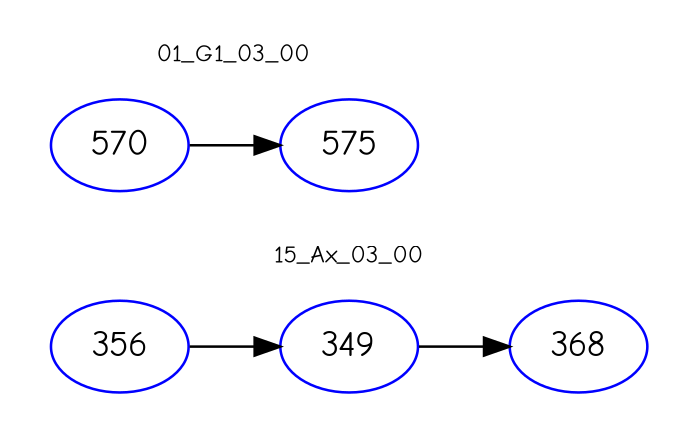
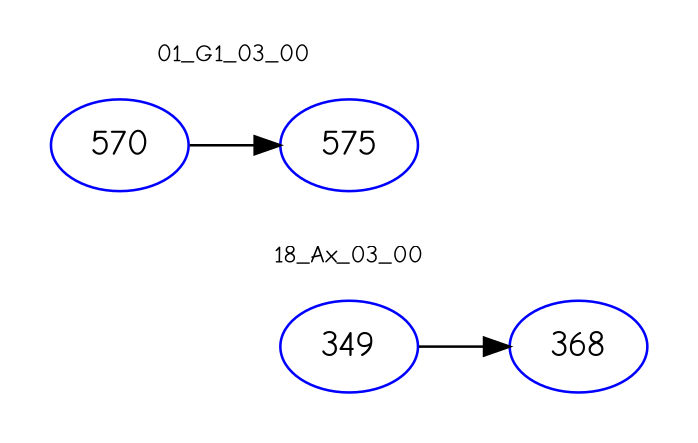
(349, 256) -> (349, 256)
(120, 347) -> none
